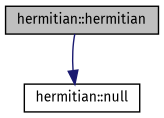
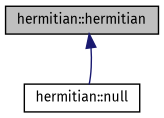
(73, 52) -> (91, 66)
